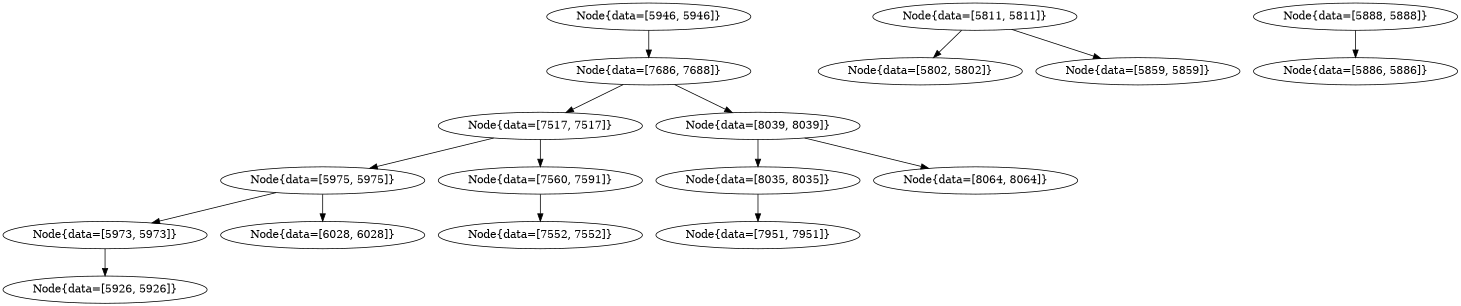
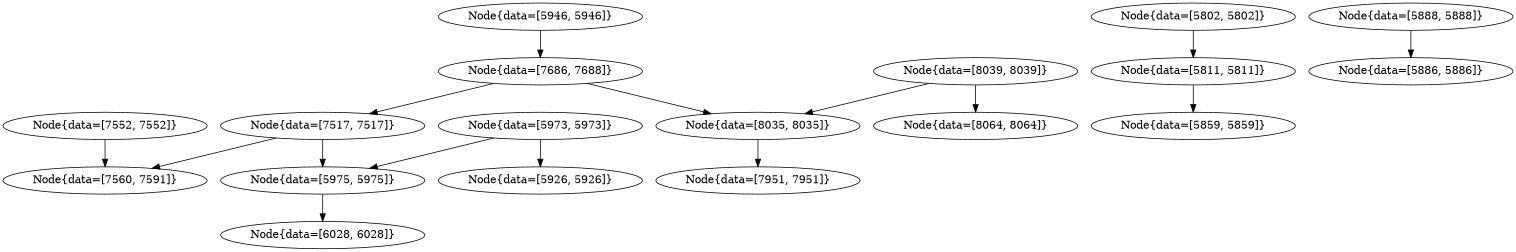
(950, 41) -> (1193, 40)
(700, 97) -> (645, 98)
(540, 204) -> (105, 149)
(218, 207) -> (435, 152)
